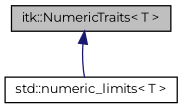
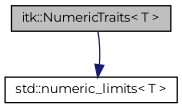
(83, 61) -> (100, 48)
